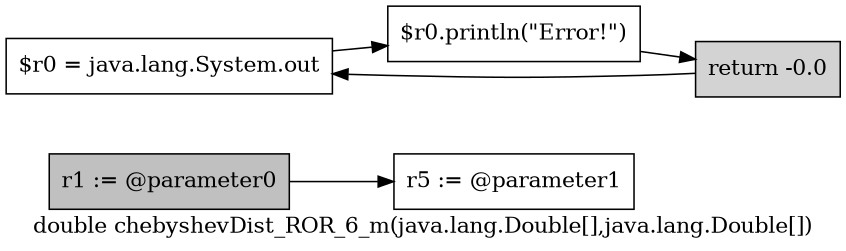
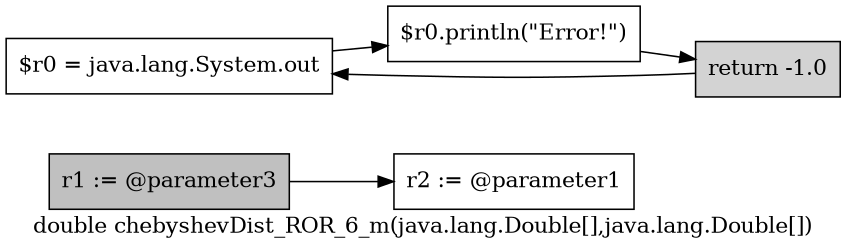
(768, 69) -> (768, 69)
(169, 182) -> (169, 182)
(514, 182) -> (514, 182)
